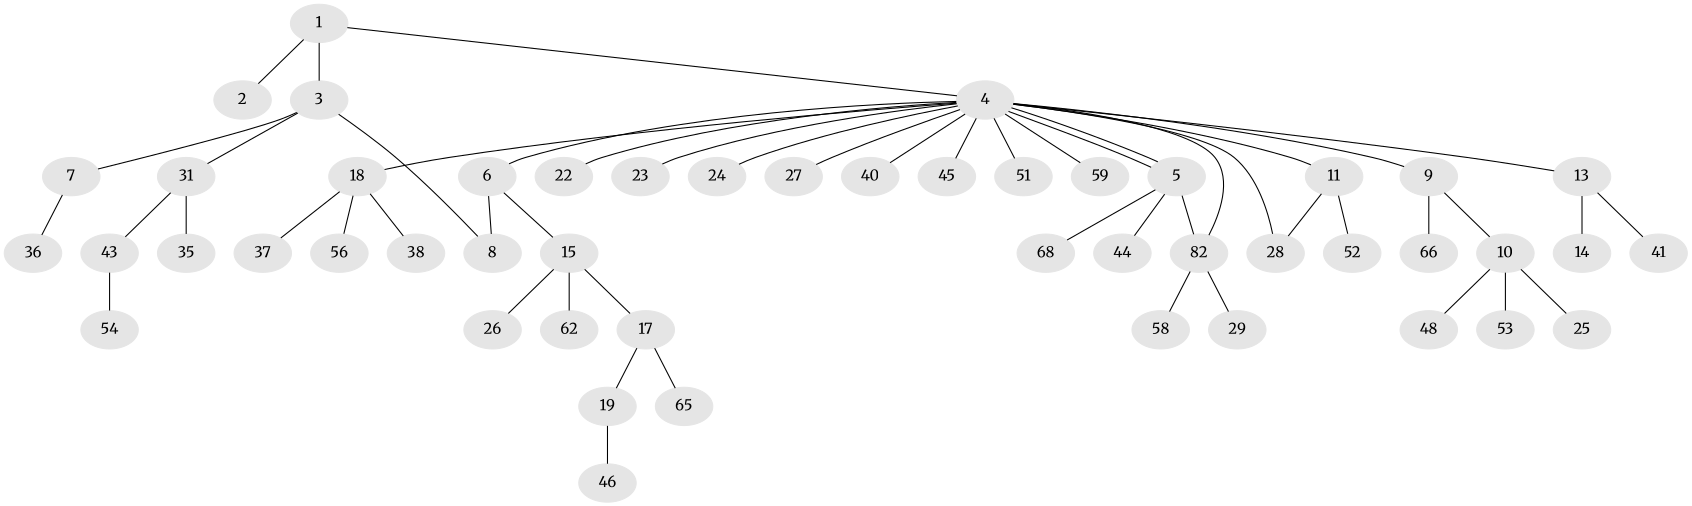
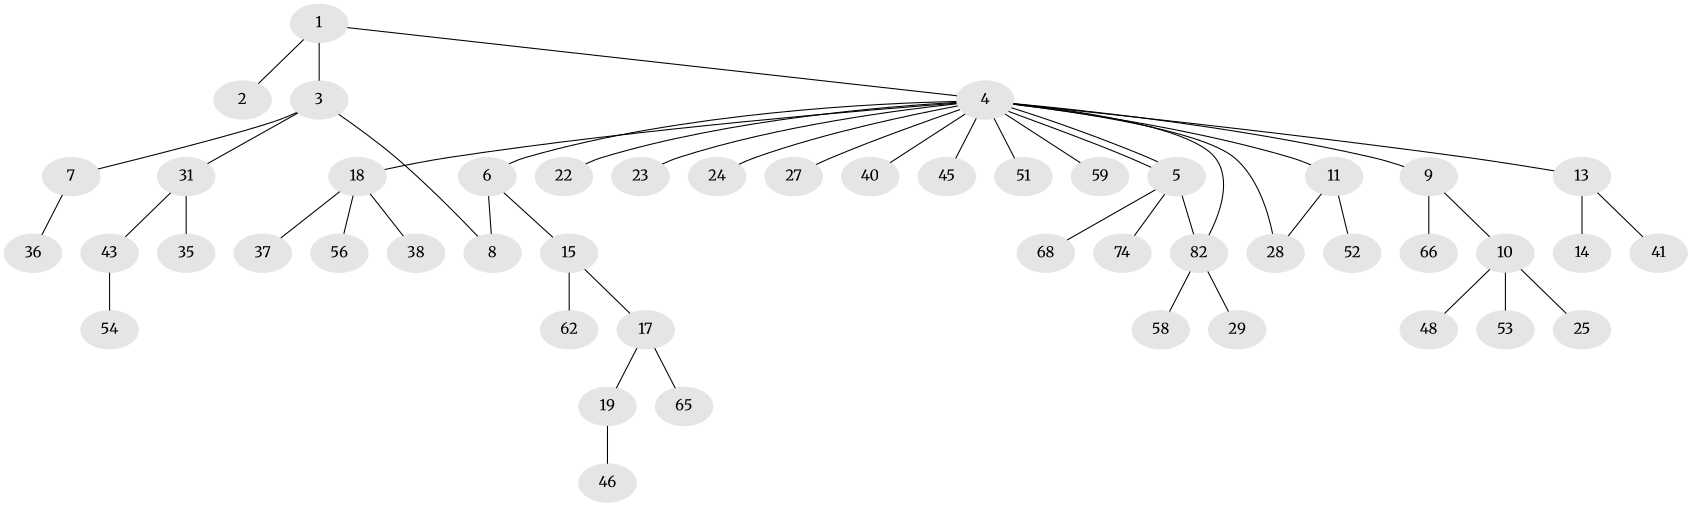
(1122, 253) -> (1122, 253)
(493, 330) -> none
